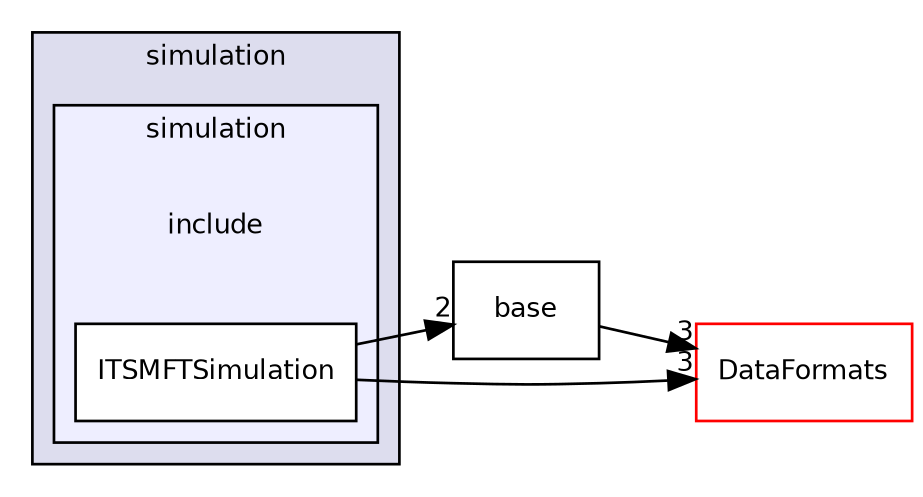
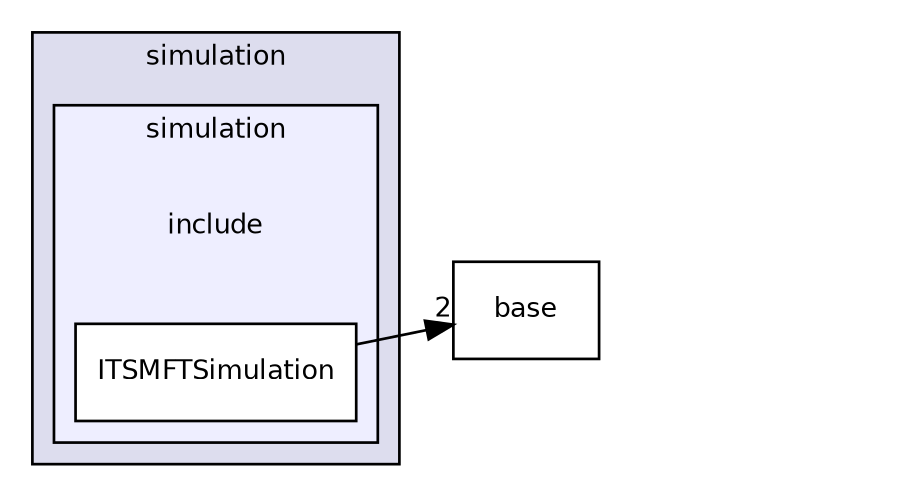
(804, 372) -> none
